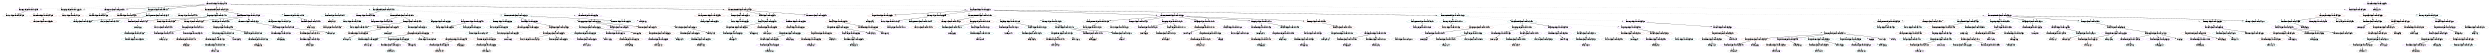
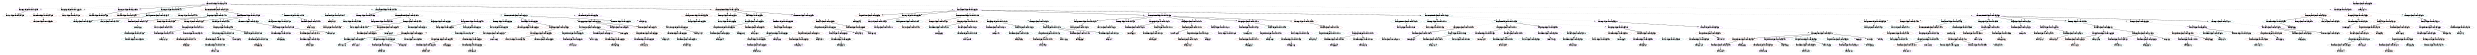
(353, 36) -> (348, 42)
(1055, 39) -> (1043, 39)
